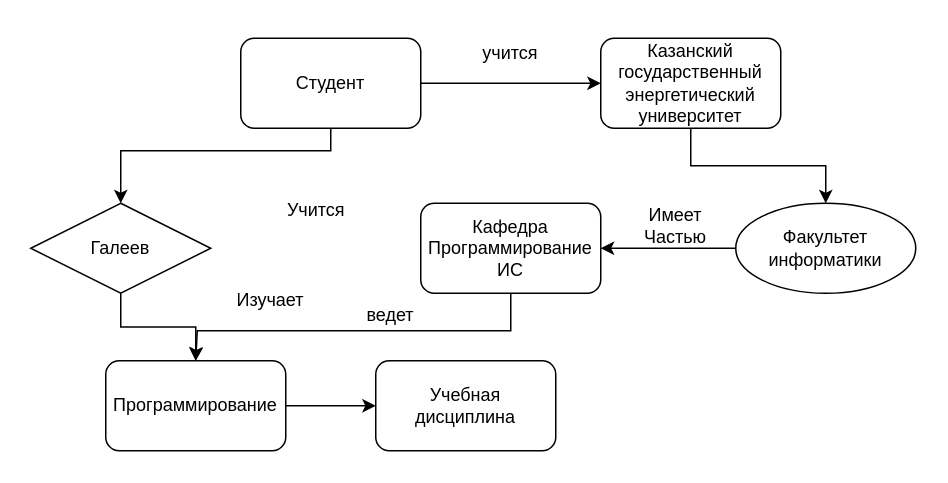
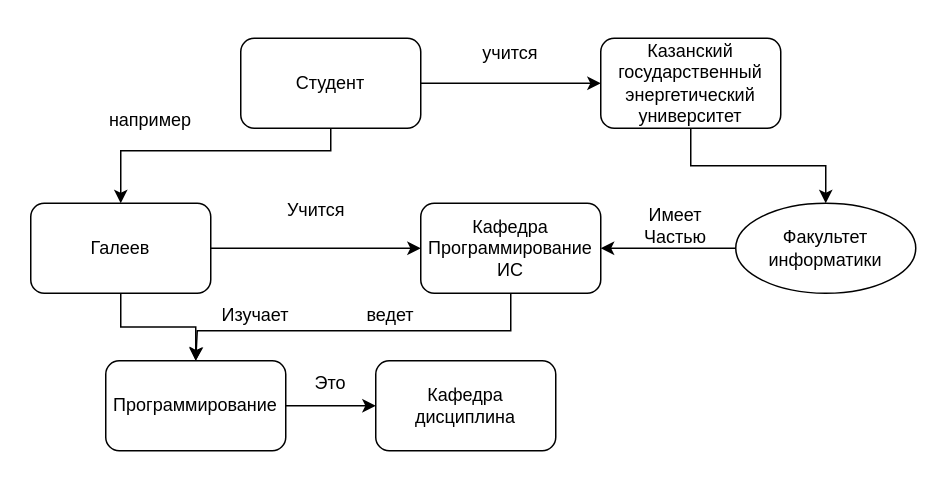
none -> (151, 121)
(121, 248) -> (121, 248)
none -> (311, 248)
(271, 301) -> (256, 316)
none -> (331, 383)
(466, 406) -> (466, 406)
